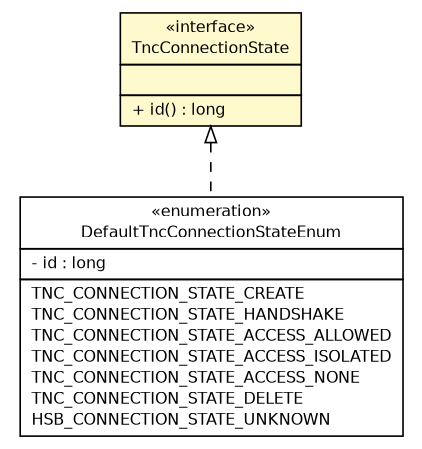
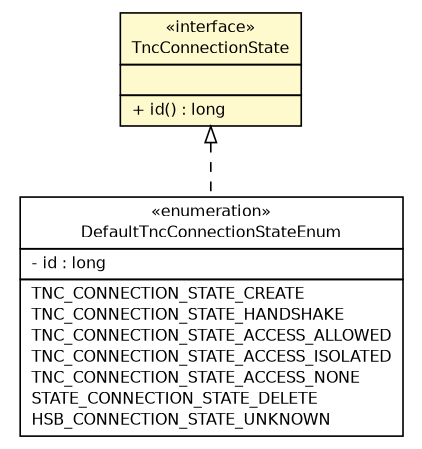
(168, 399) -> (175, 399)
